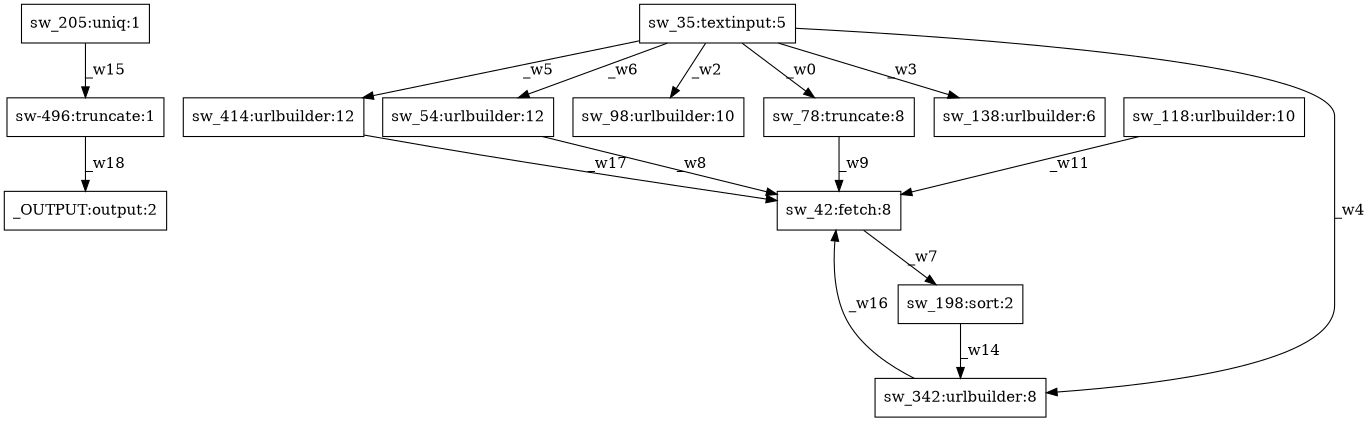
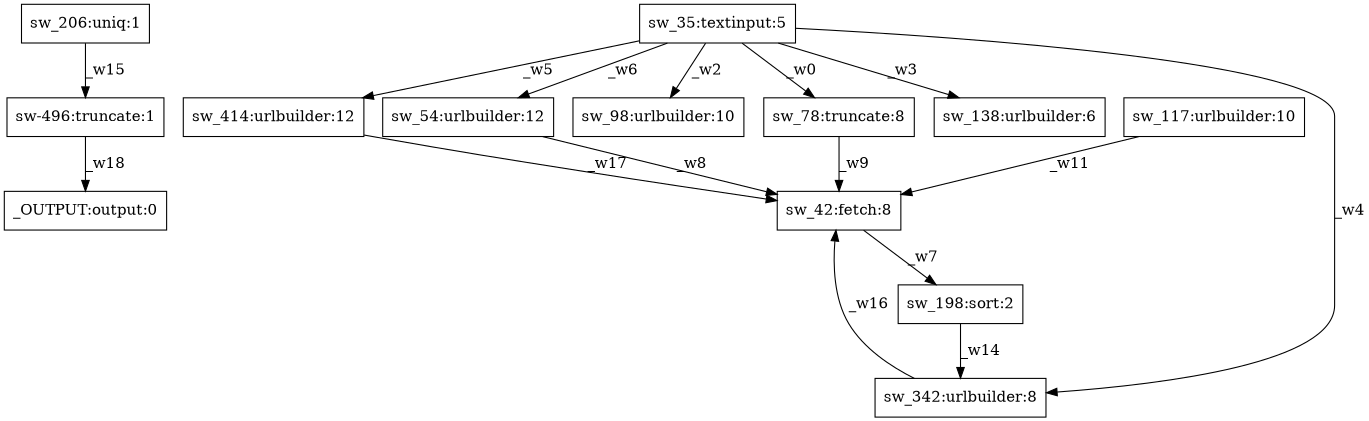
(85, 24) -> (85, 24)
(1214, 117) -> (1214, 117)
(85, 211) -> (85, 211)
